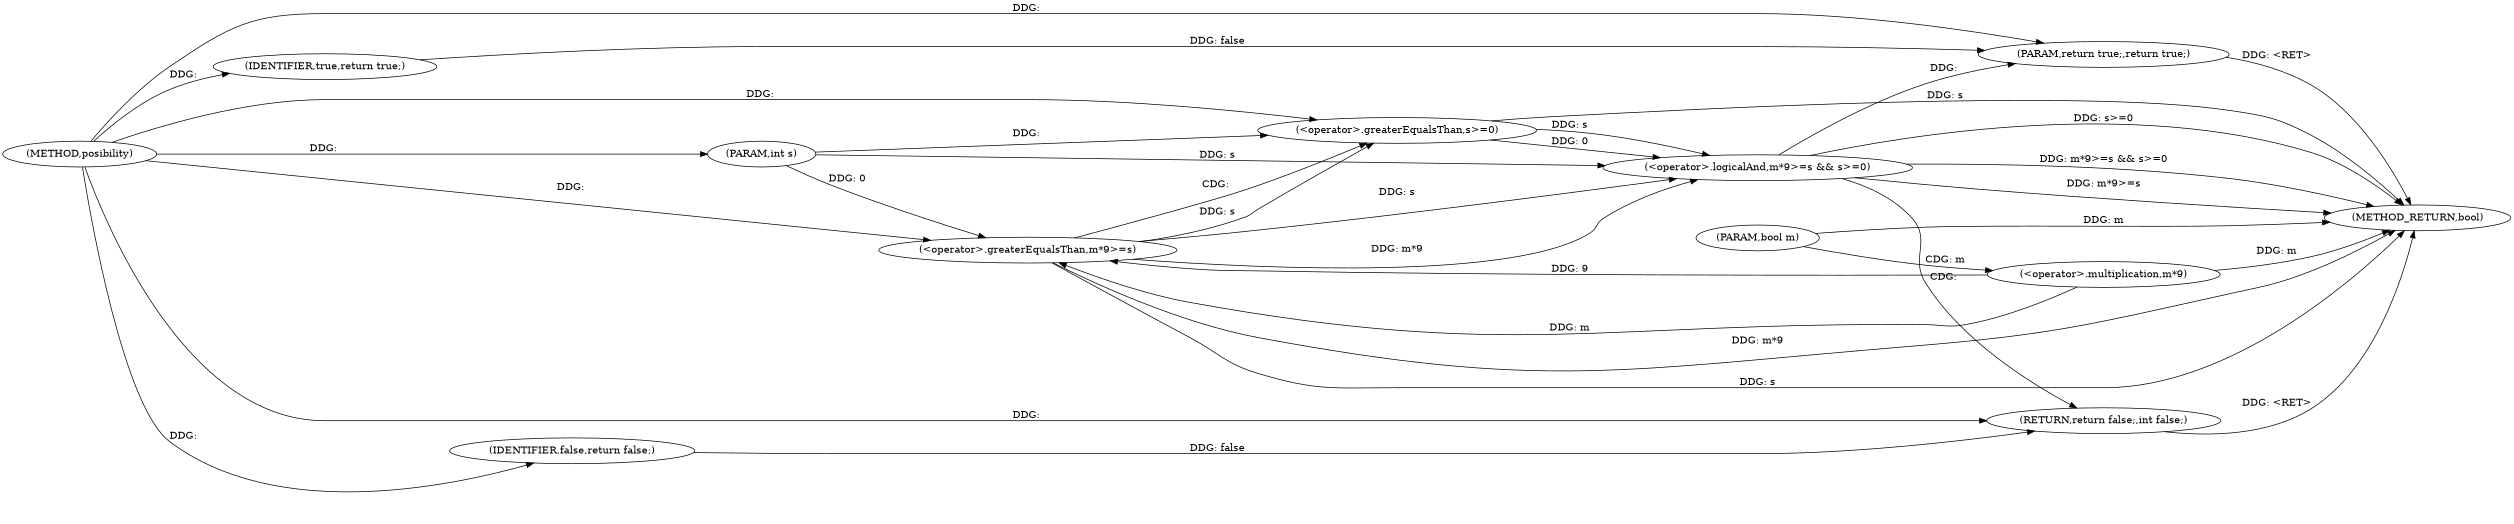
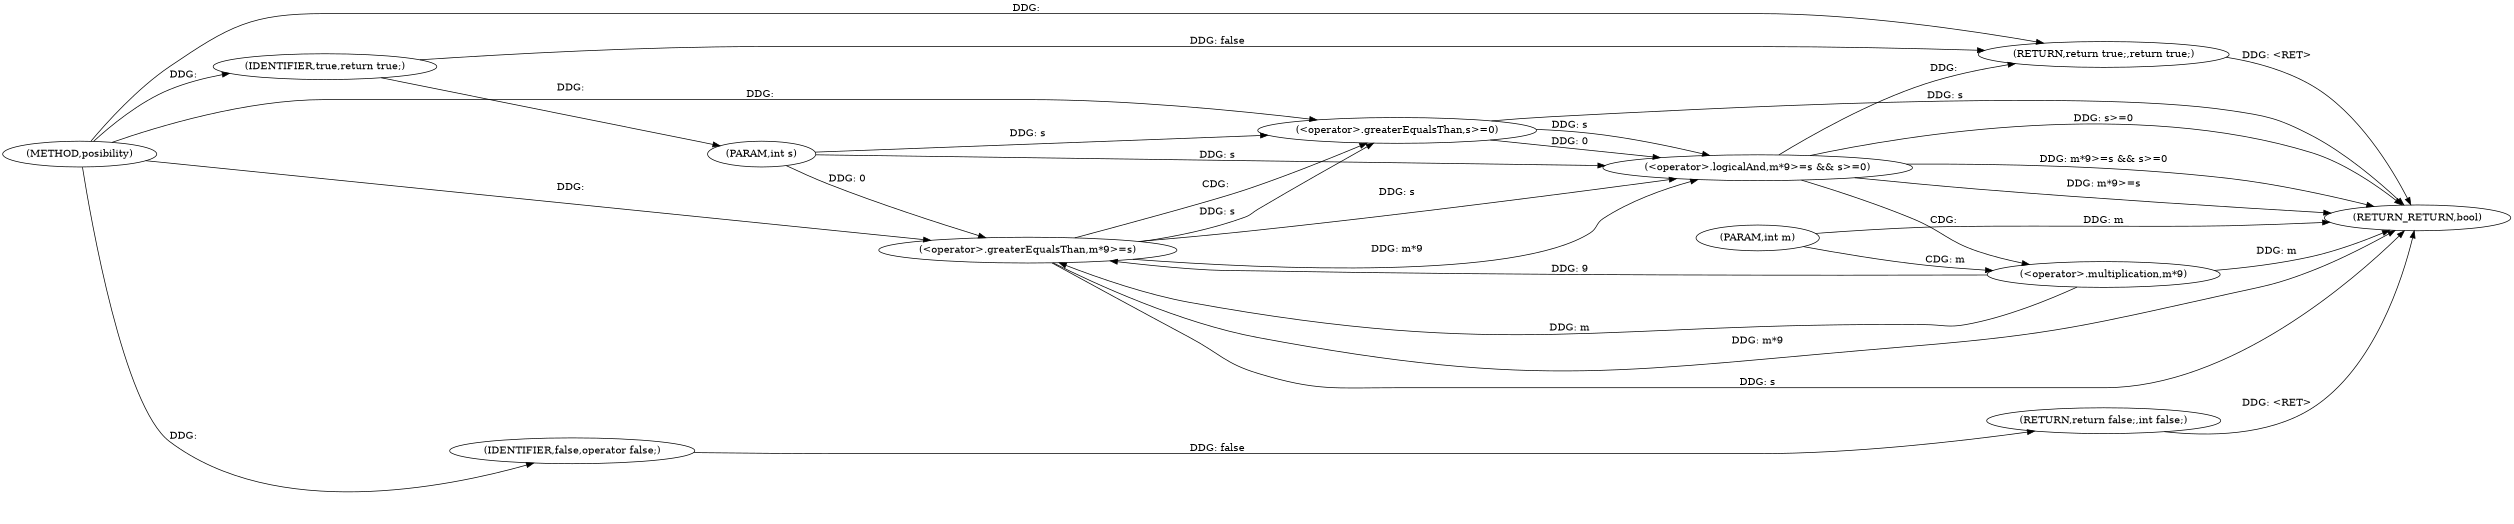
(2104, 54) -> (2104, 54)
(1028, 134) -> (1028, 134)
(429, 154) -> (547, 111)
(2418, 218) -> (2418, 218)
(1758, 238) -> (1758, 238)
(1938, 300) -> (1913, 219)
(967, 421) -> none
(572, 451) -> (572, 451)
